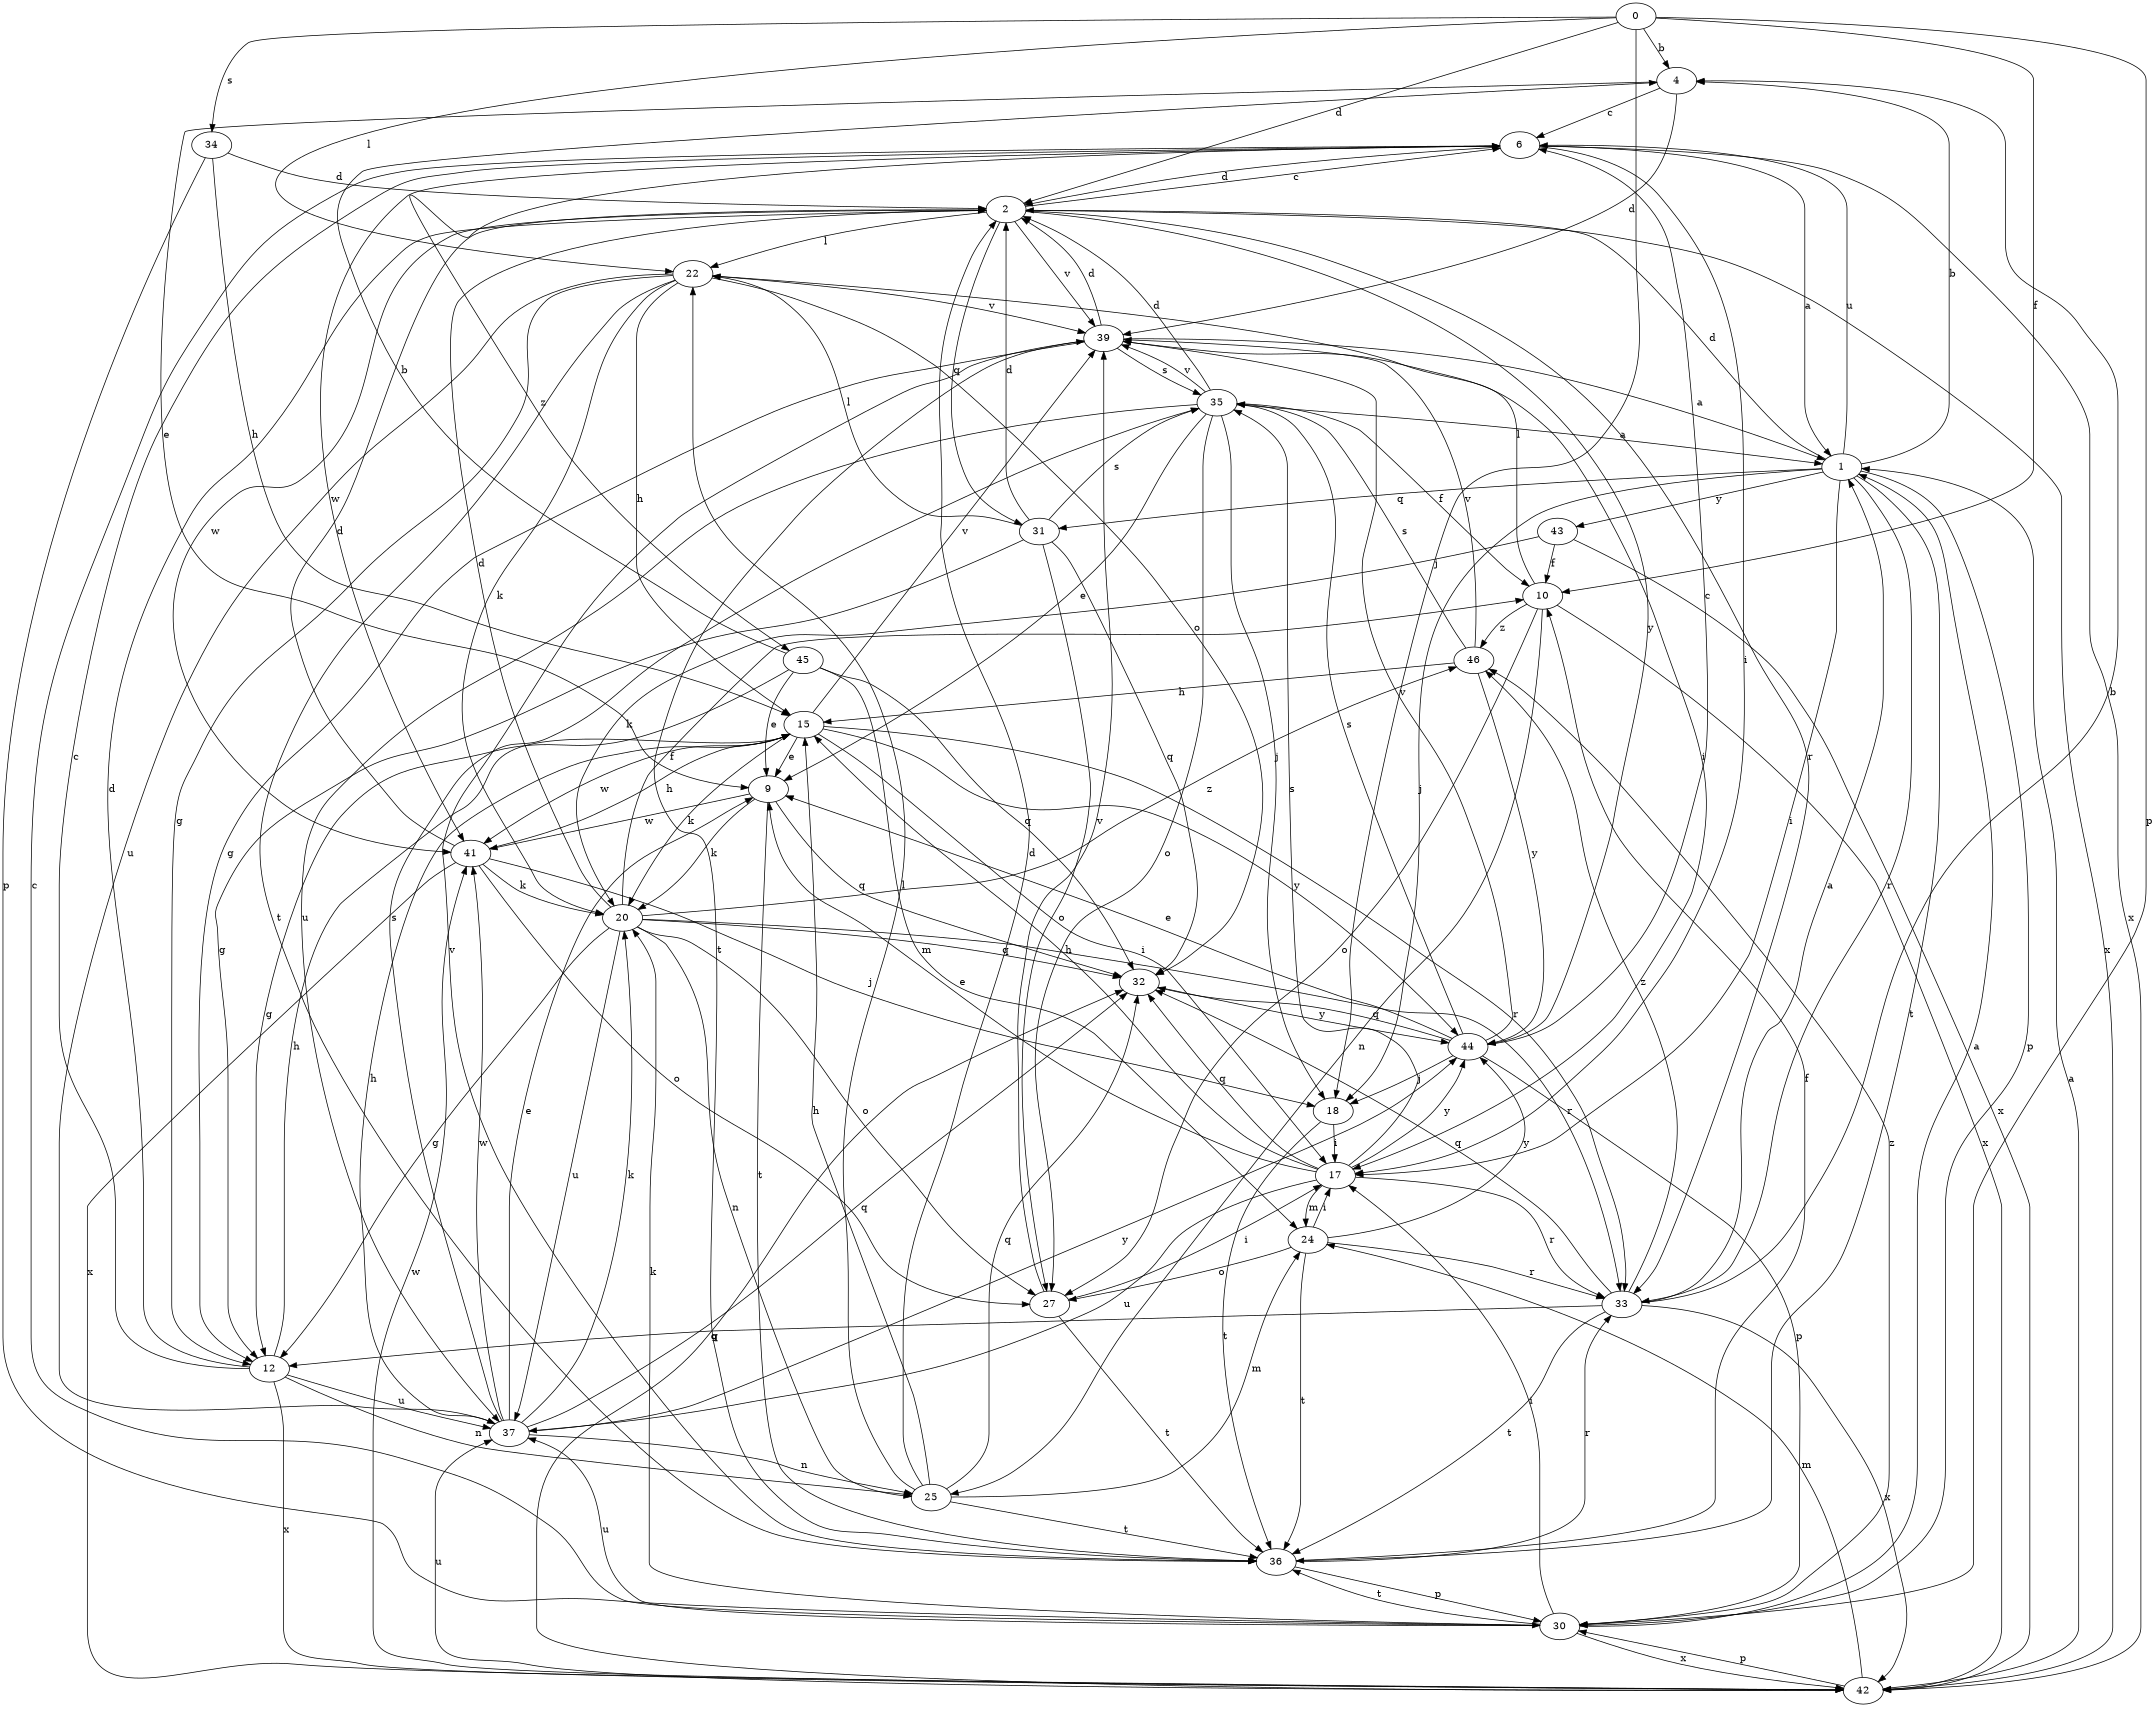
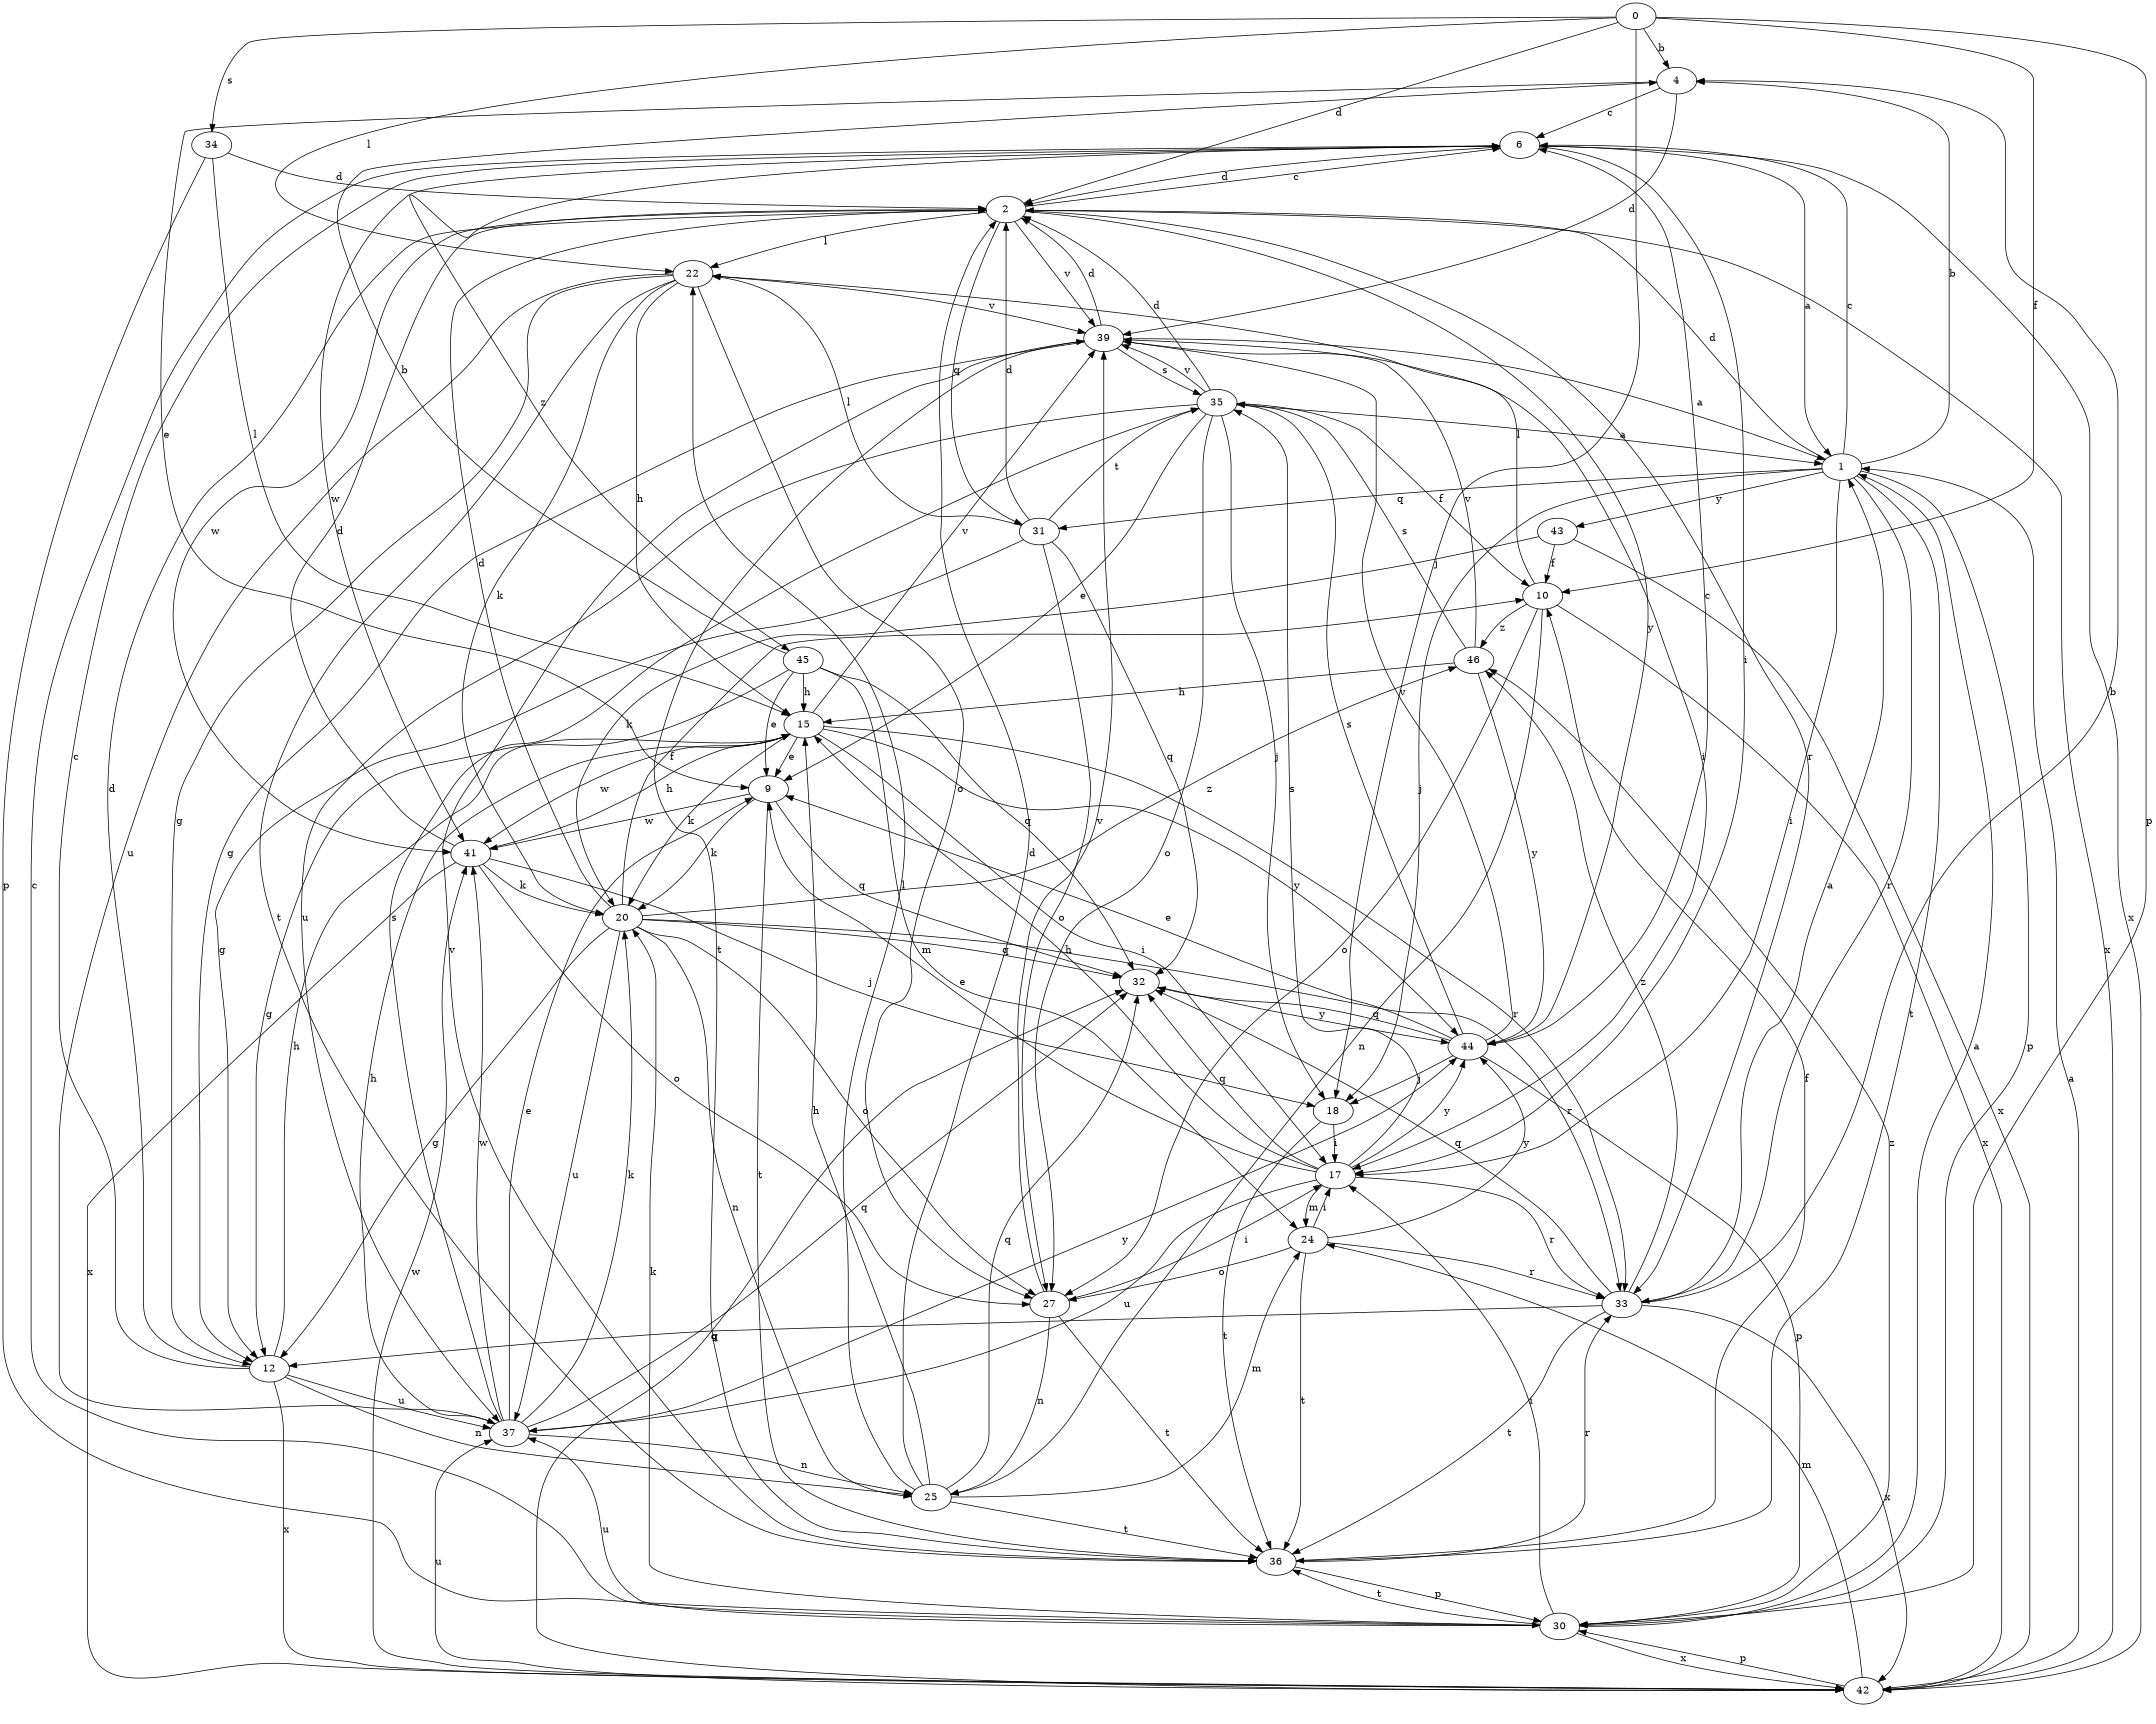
(1850, 306) -> (1850, 306)
(255, 435) -> (255, 435)
(1117, 467) -> (1117, 467)
(1126, 546) -> (954, 795)
none -> (804, 689)
none -> (1029, 1421)
